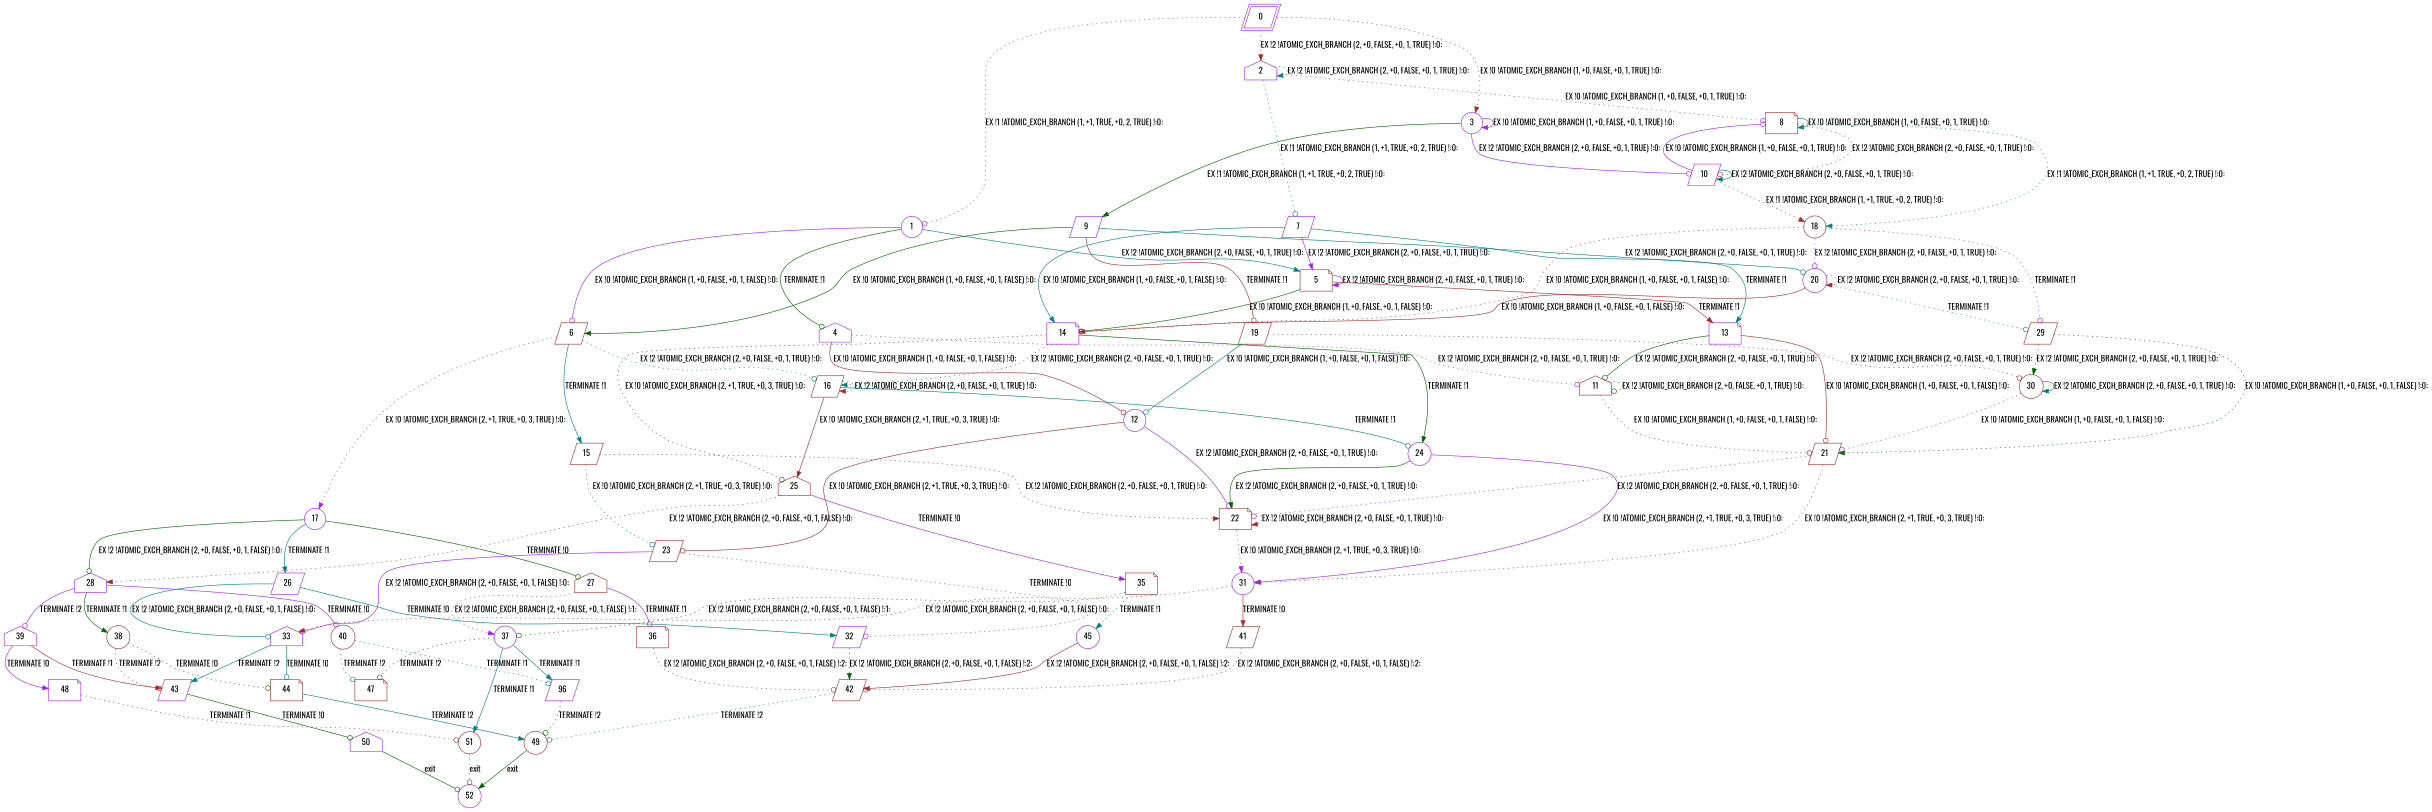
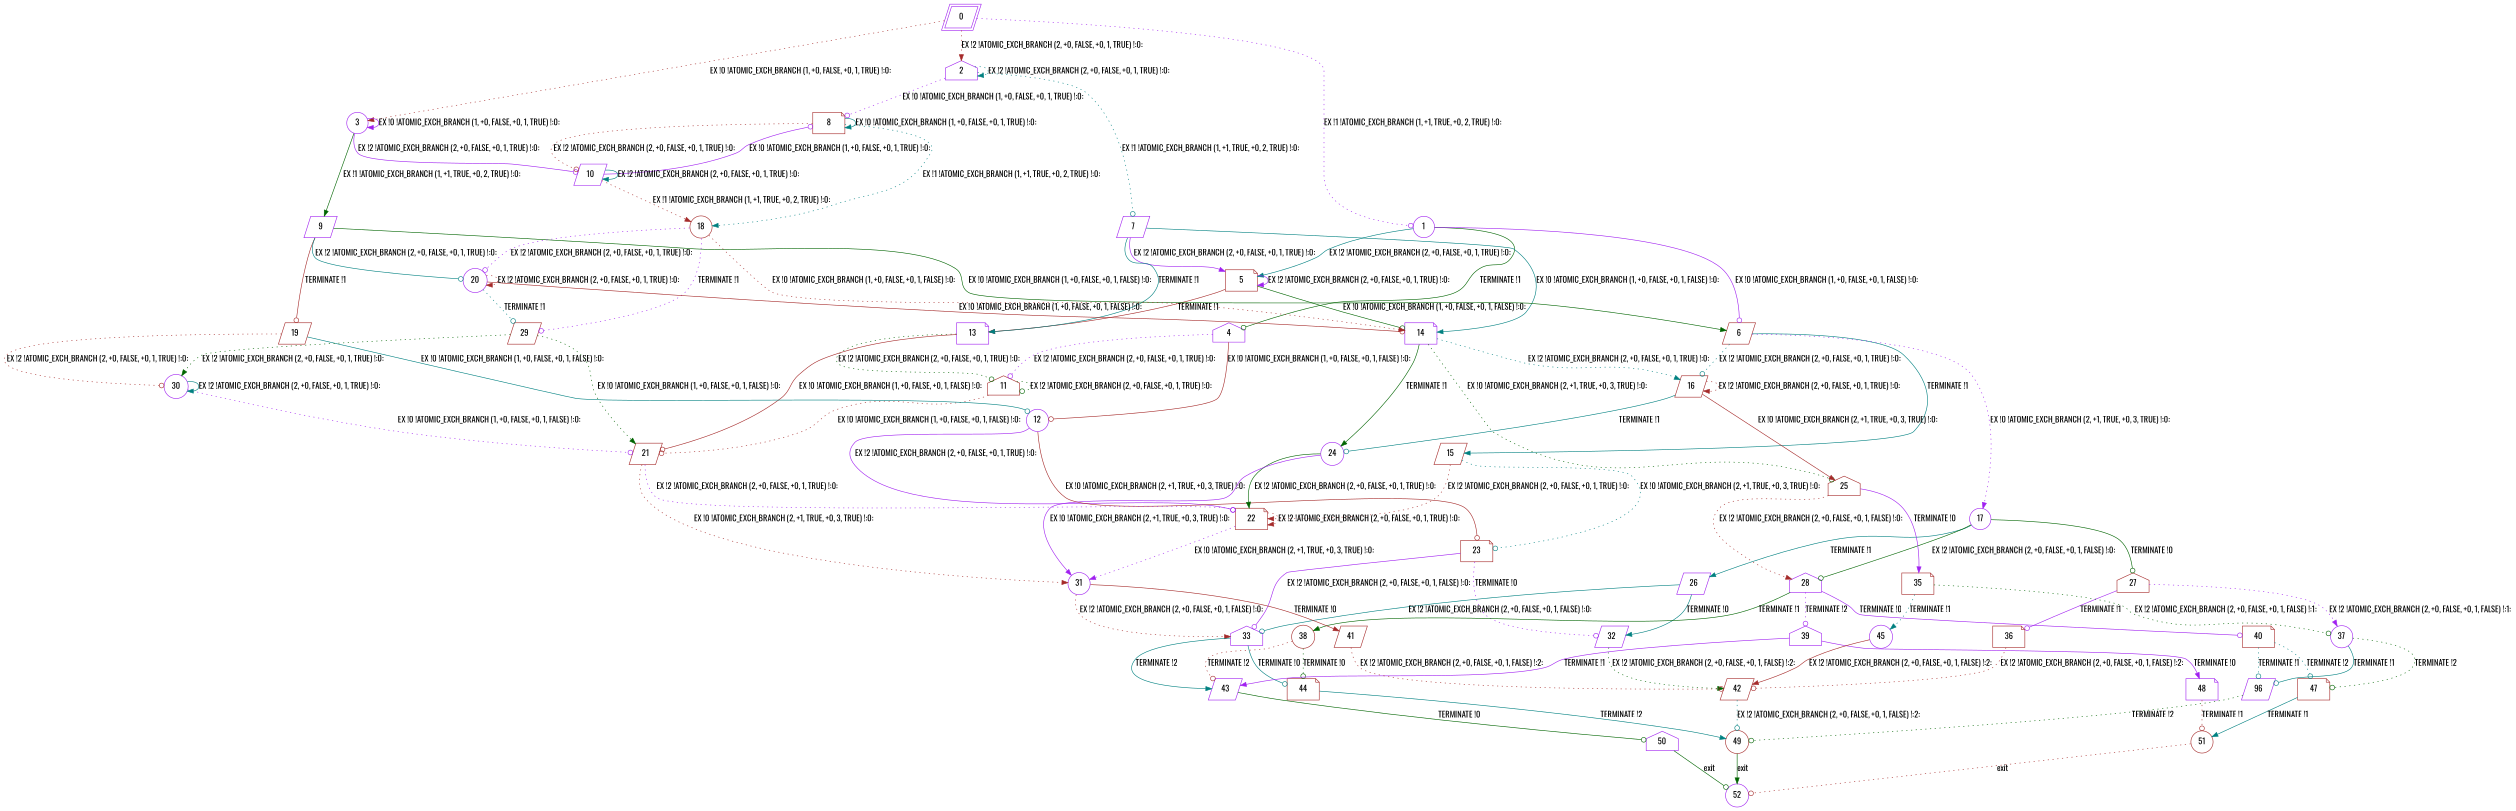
(1654, 347) -> (848, 368)
(2031, 386) -> (176, 386)
(666, 551) -> (1477, 551)
(46, 601) -> (1806, 607)
(343, 637) -> (2258, 637)
(530, 661) -> (2327, 676)
(90, 675) -> (1519, 672)
(490, 688) -> (2257, 716)
(742, 716) -> (1829, 715)
